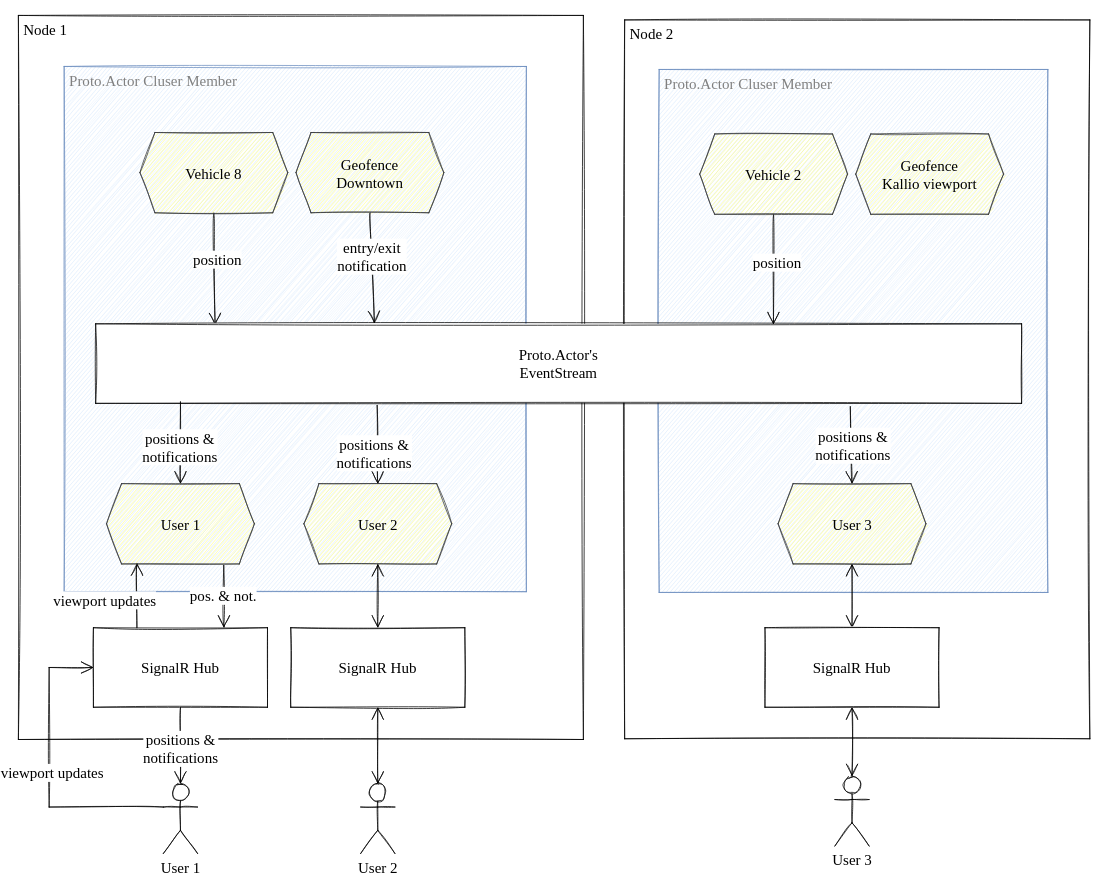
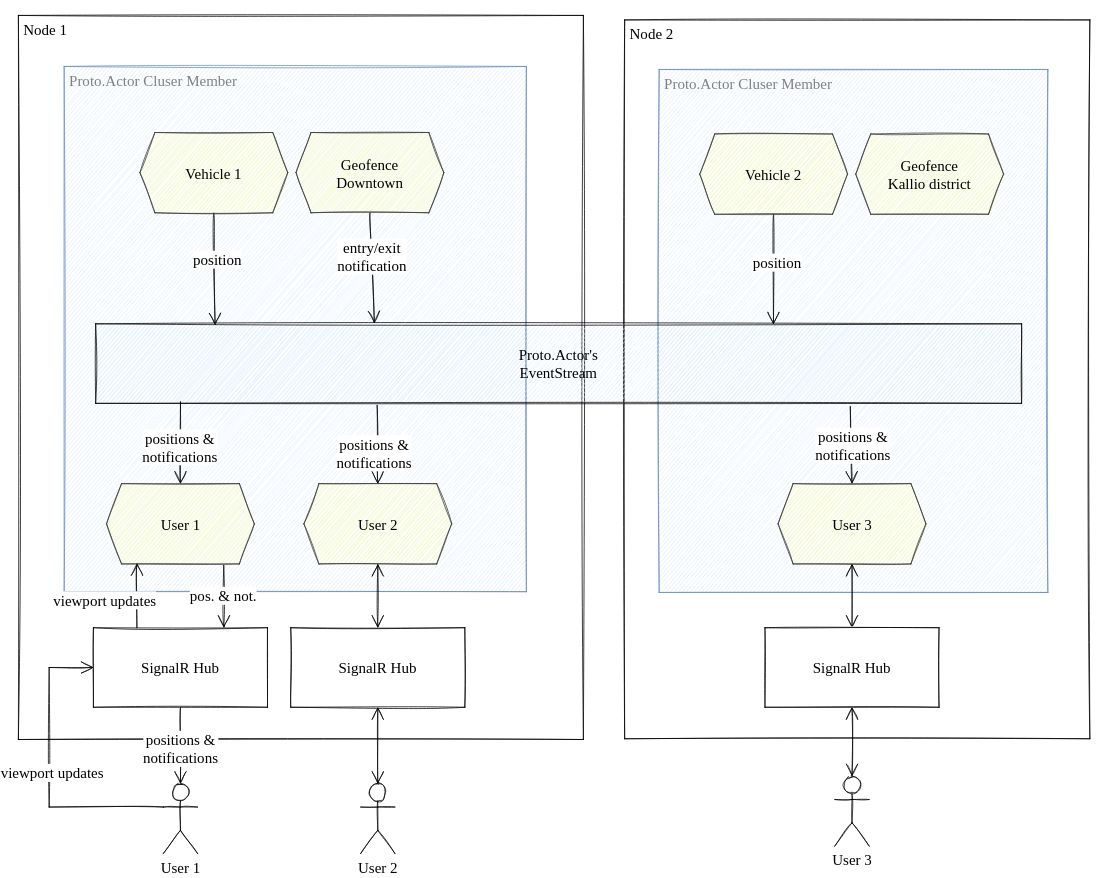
(214, 173) -> (214, 173)
(929, 174) -> (929, 174)
(558, 363) -> (558, 363)
